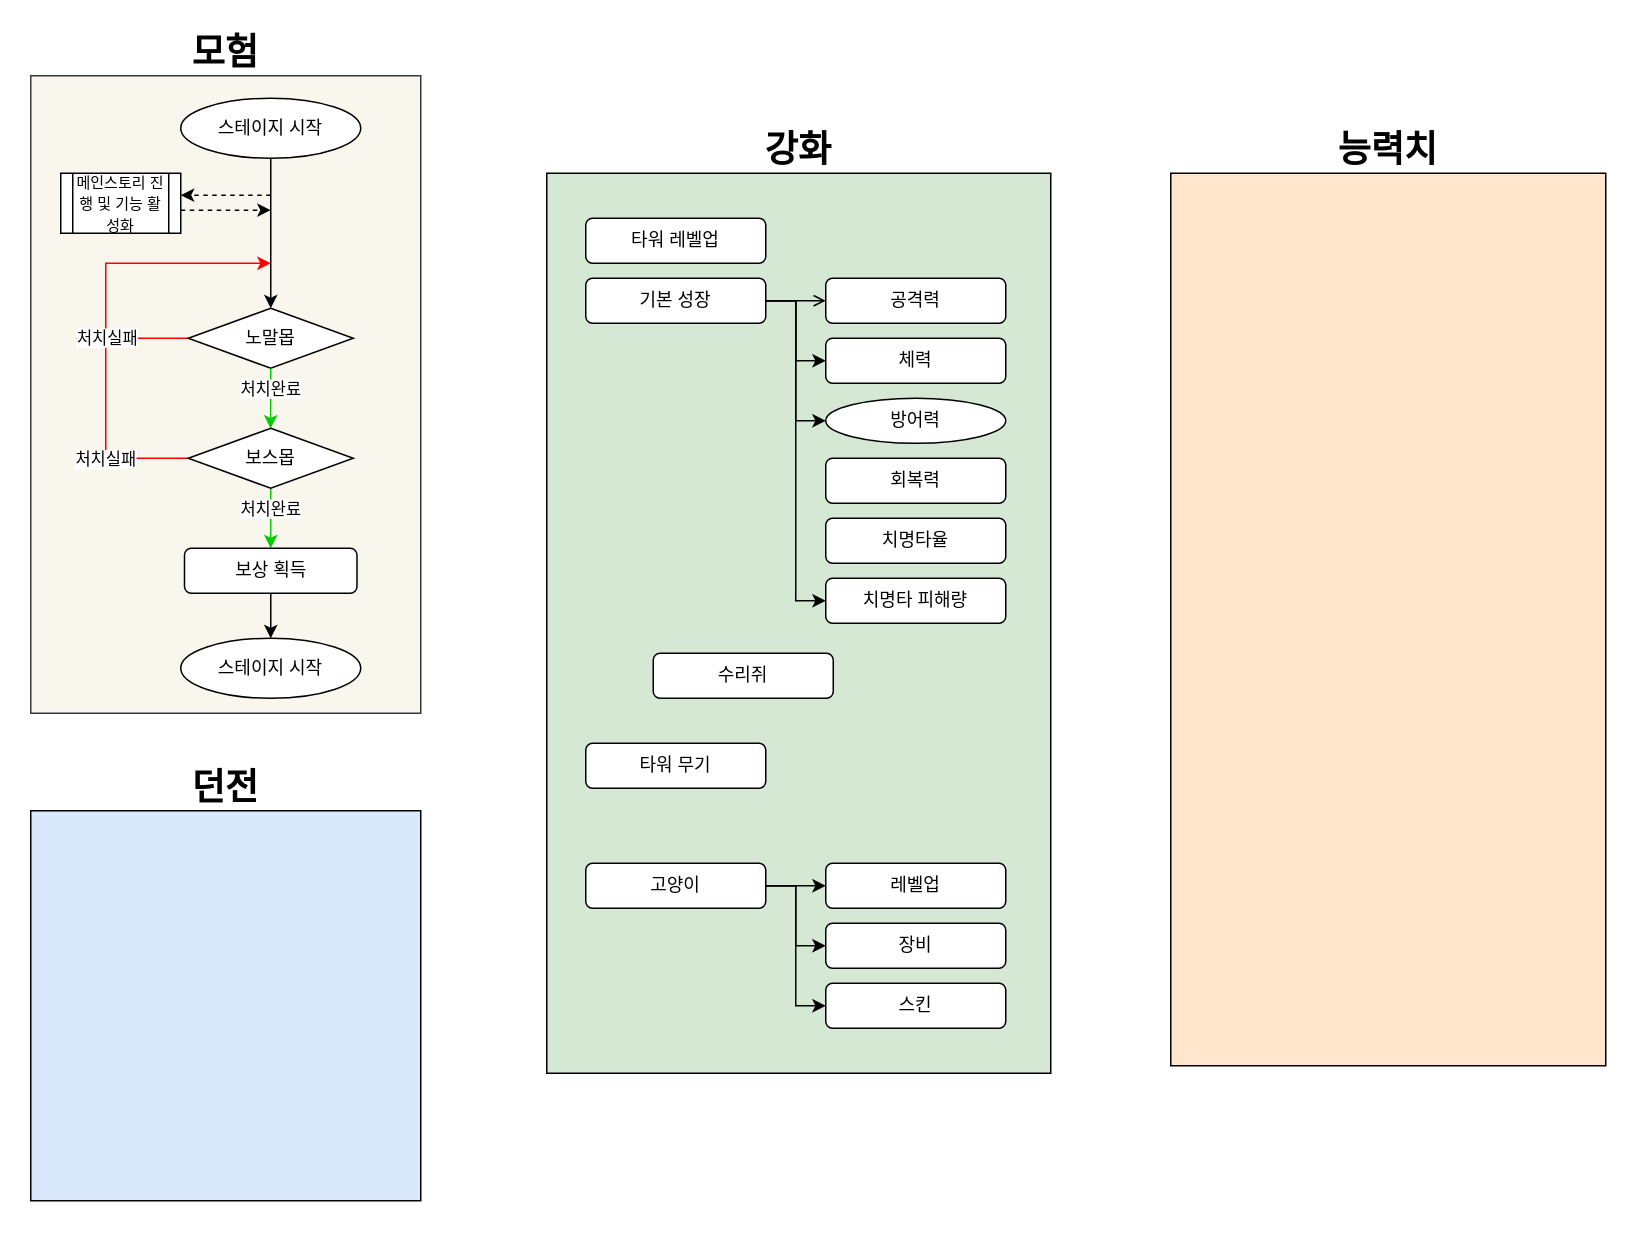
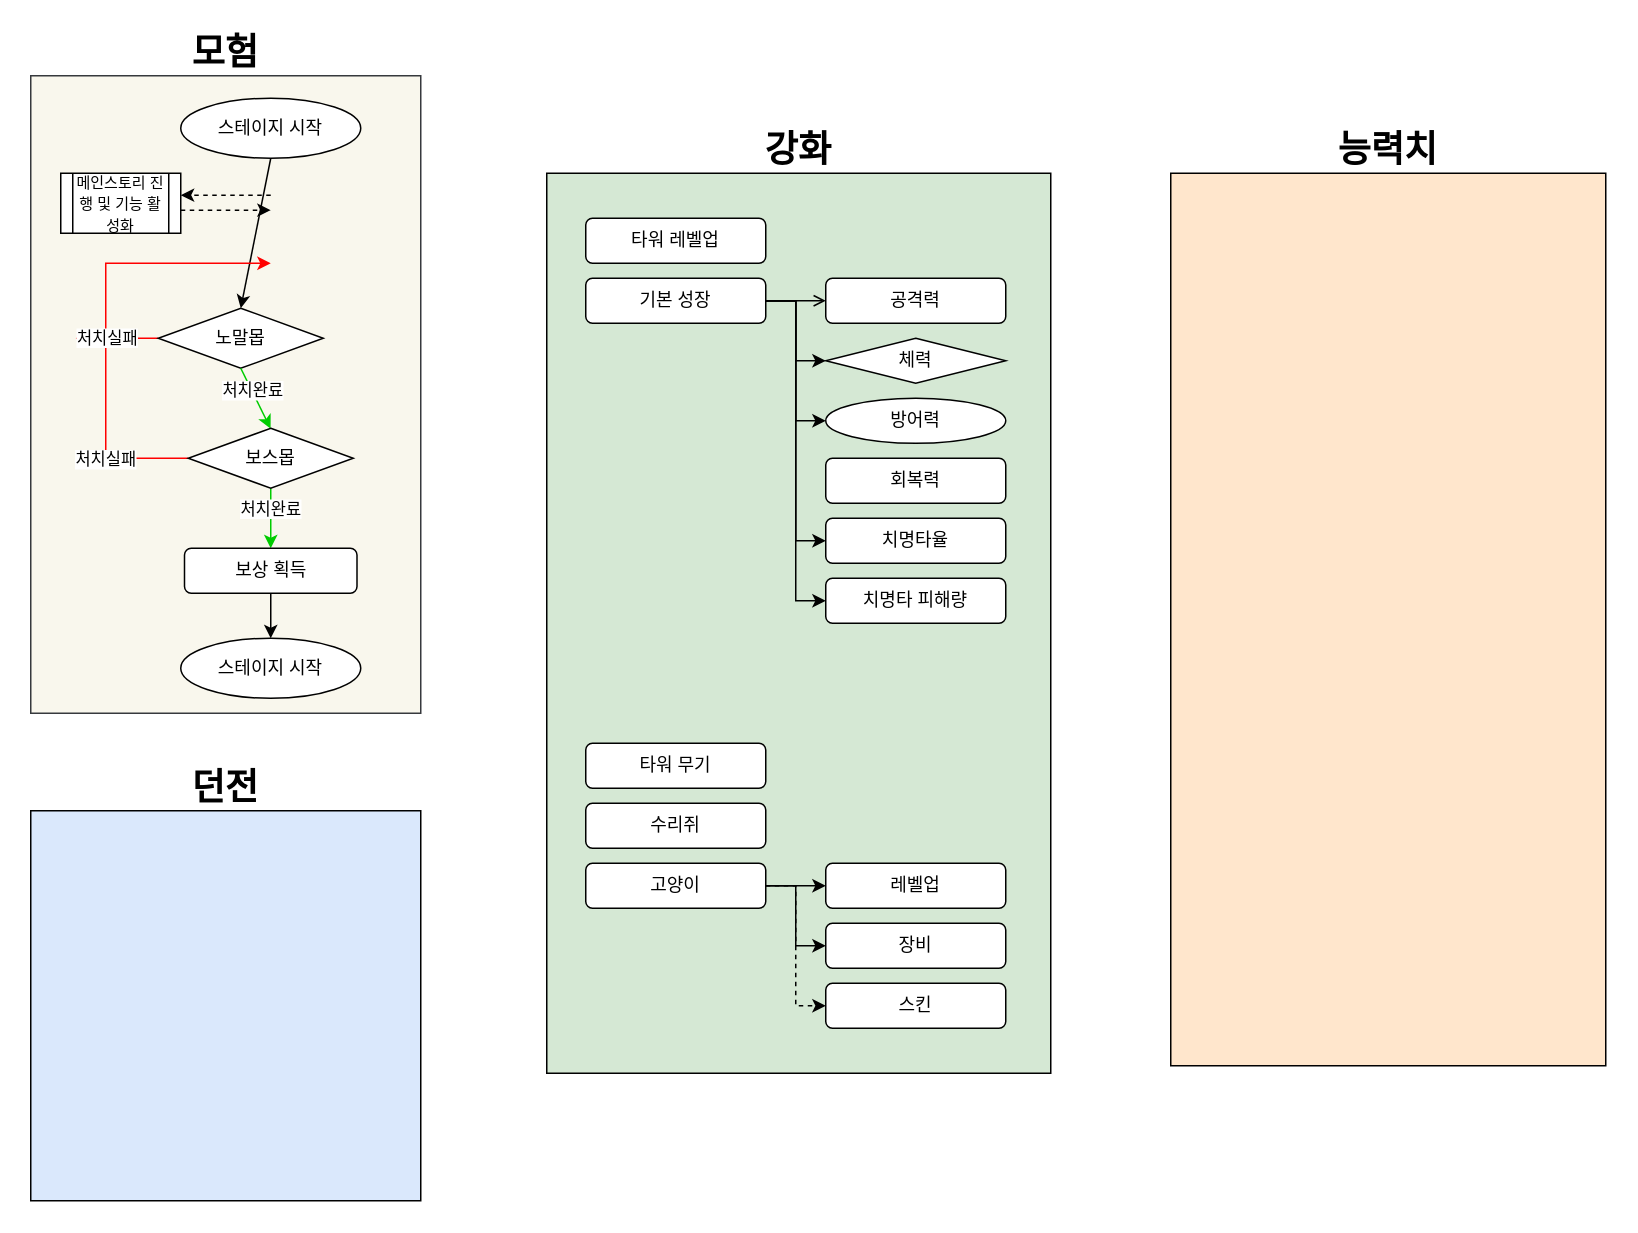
(271, 338) -> (241, 338)
(916, 361) -> (916, 361)
none -> (807, 541)
(743, 676) -> (676, 826)
(796, 987) -> (796, 987)
